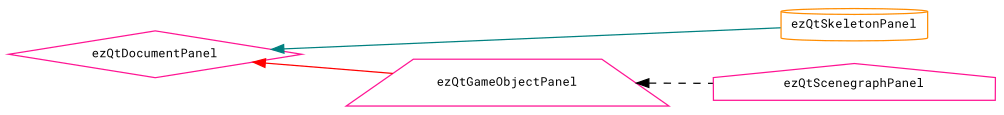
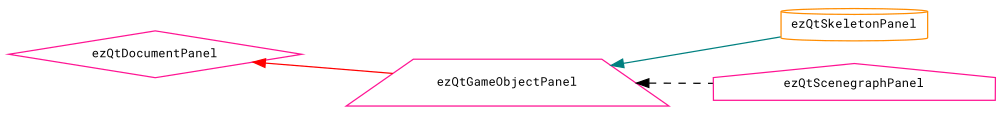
(532, 38) -> (702, 50)
